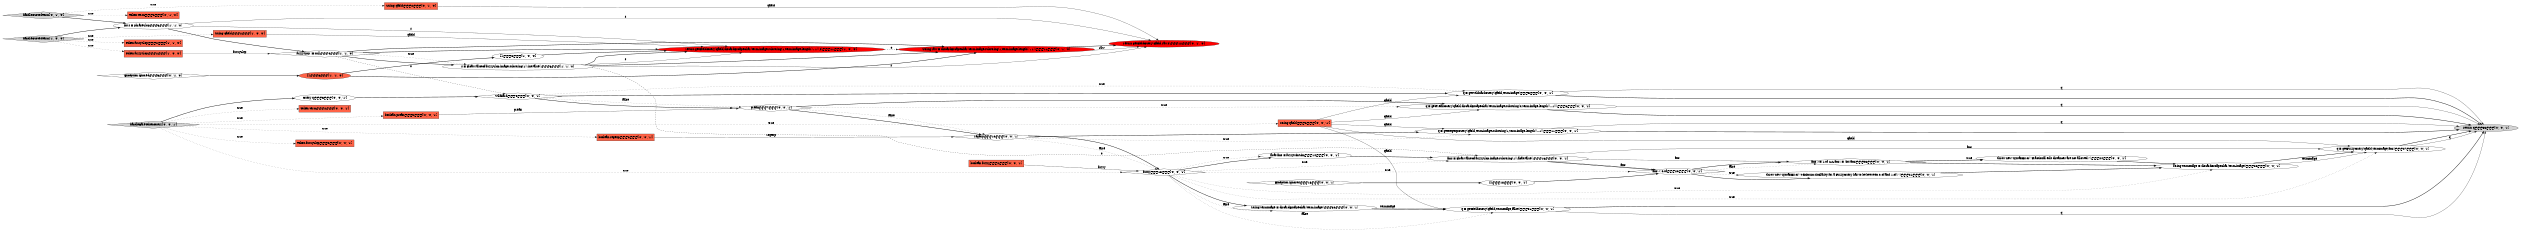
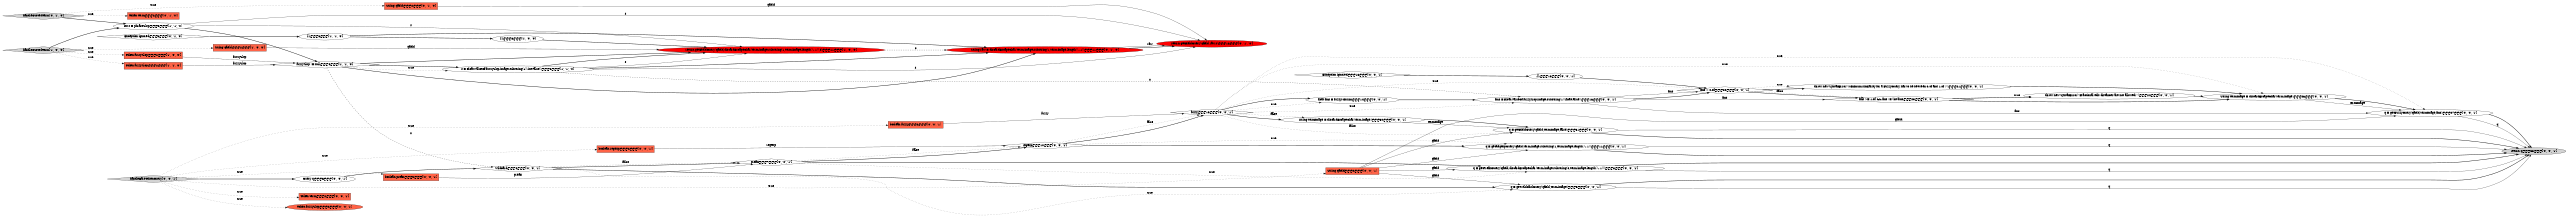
none -> (228, 65)
(325, 76) -> (325, 37)
(325, 143) -> (325, 207)
(636, 172) -> (519, 128)
